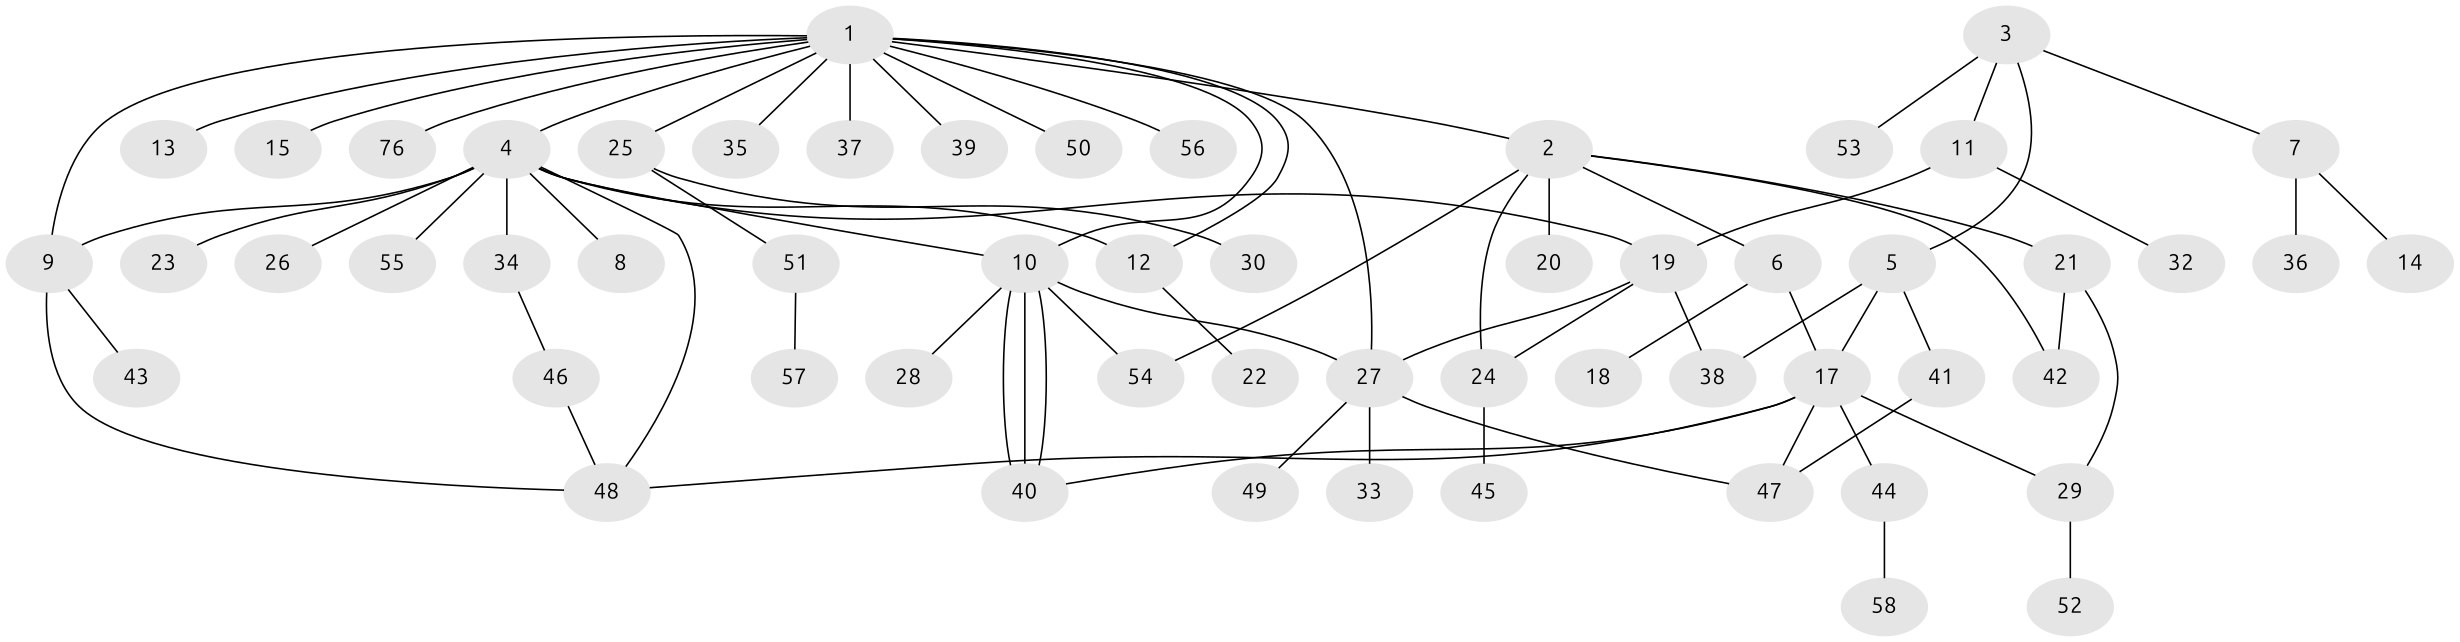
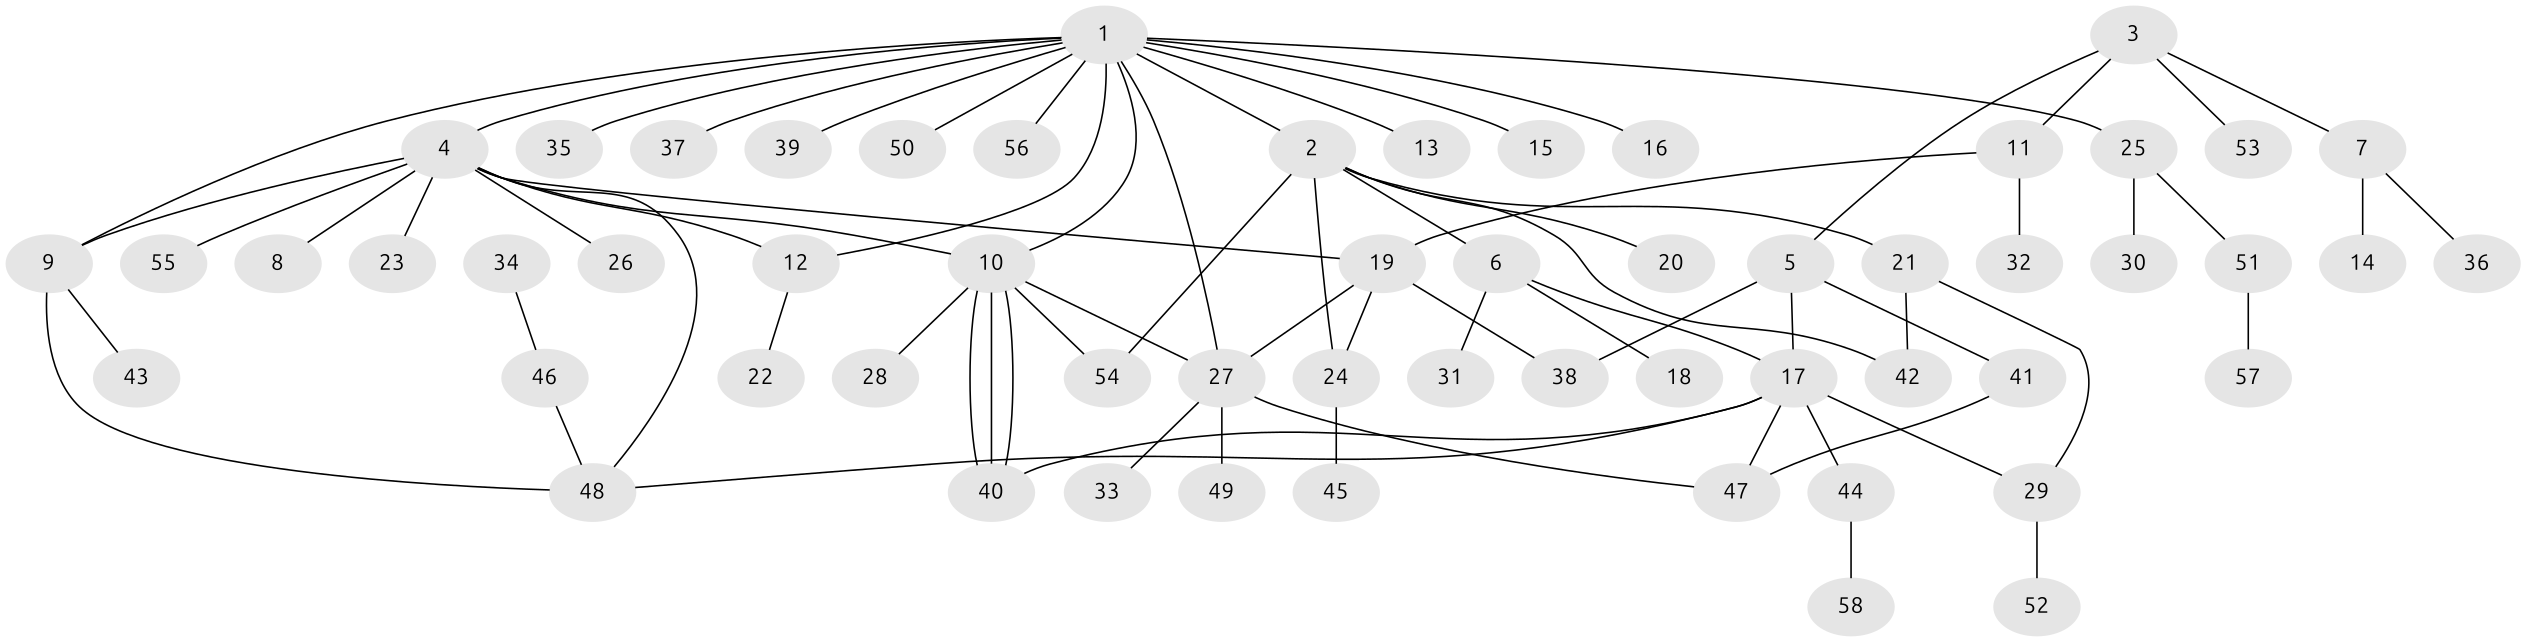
(392, 149) -> (1656, 149)
(507, 207) -> none
none -> (1451, 378)
